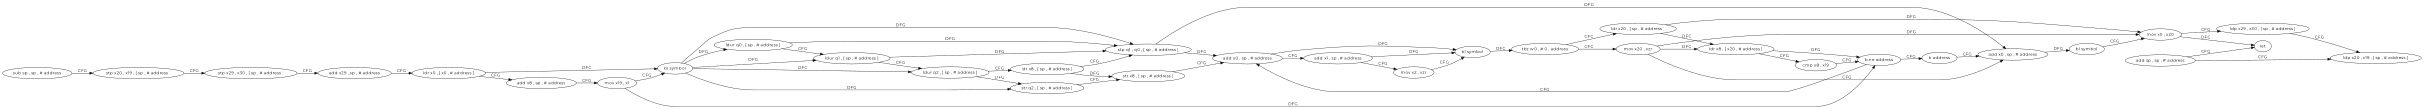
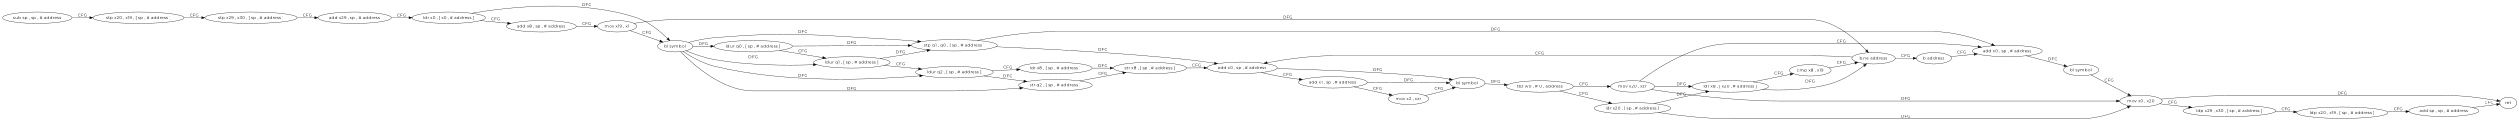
(2262, 60) -> (2397, 112)
(1105, 63) -> none
